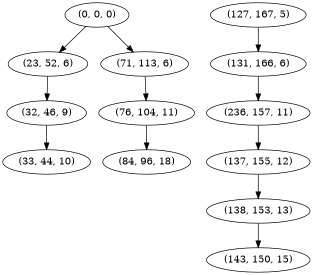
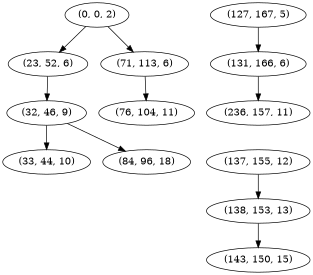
(97, 15) -> (97, 15)
(147, 134) -> (93, 136)
(258, 134) -> none
